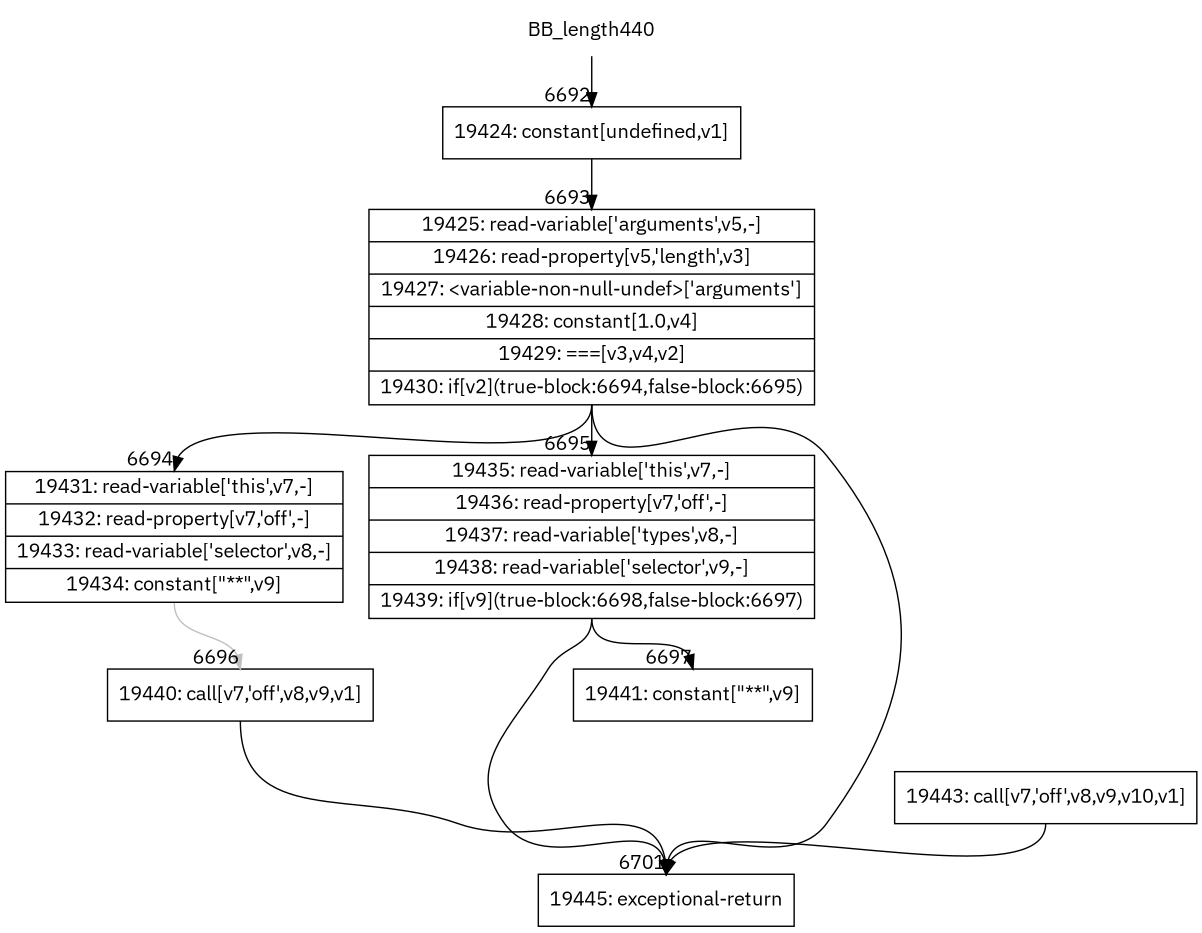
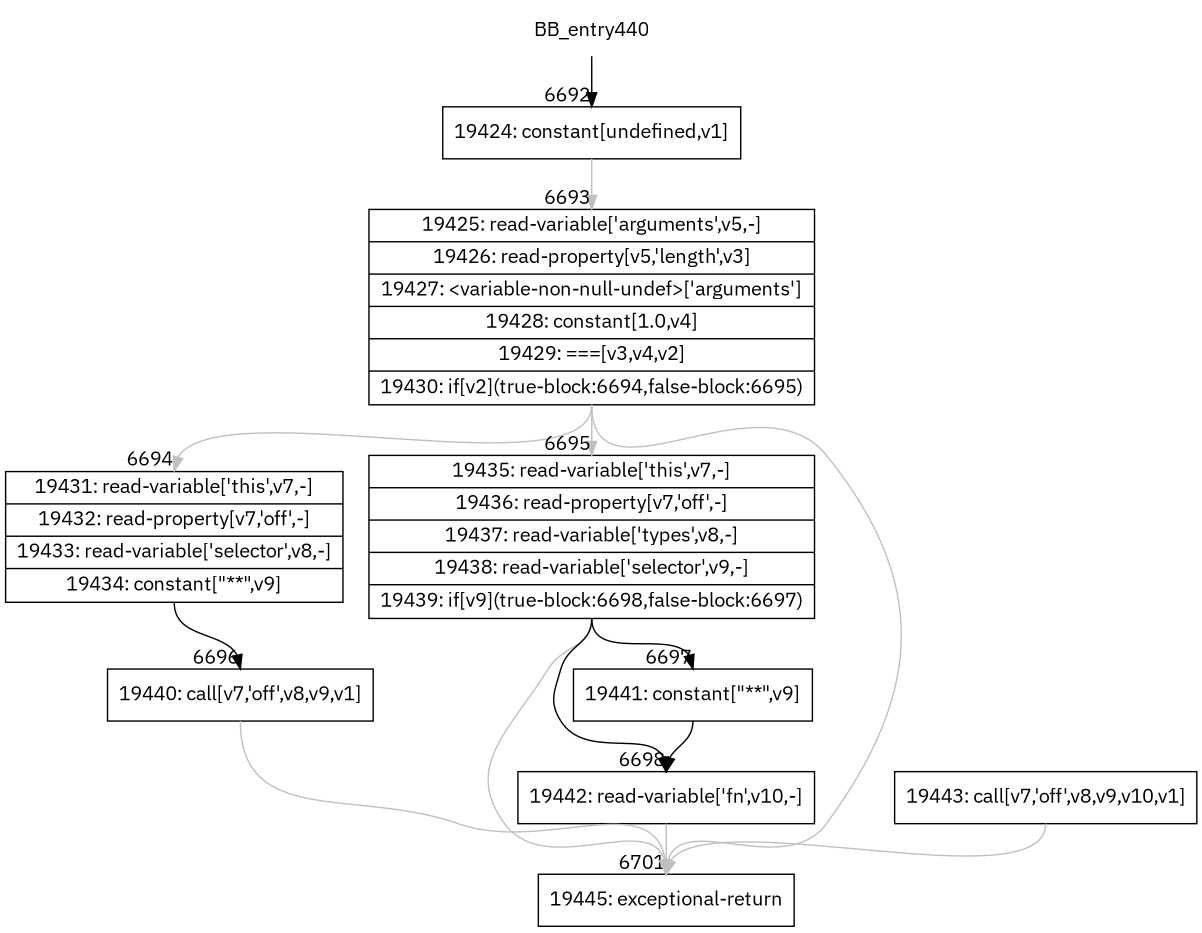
(592, 31) -> (592, 31)
(592, 177) -> (592, 177)
(592, 423) -> (592, 423)
(390, 438) -> (390, 438)
(896, 591) -> (896, 591)
(201, 634) -> (201, 634)
(490, 792) -> (490, 792)
none -> (666, 798)
(439, 818) -> (439, 818)
(863, 850) -> (863, 850)
